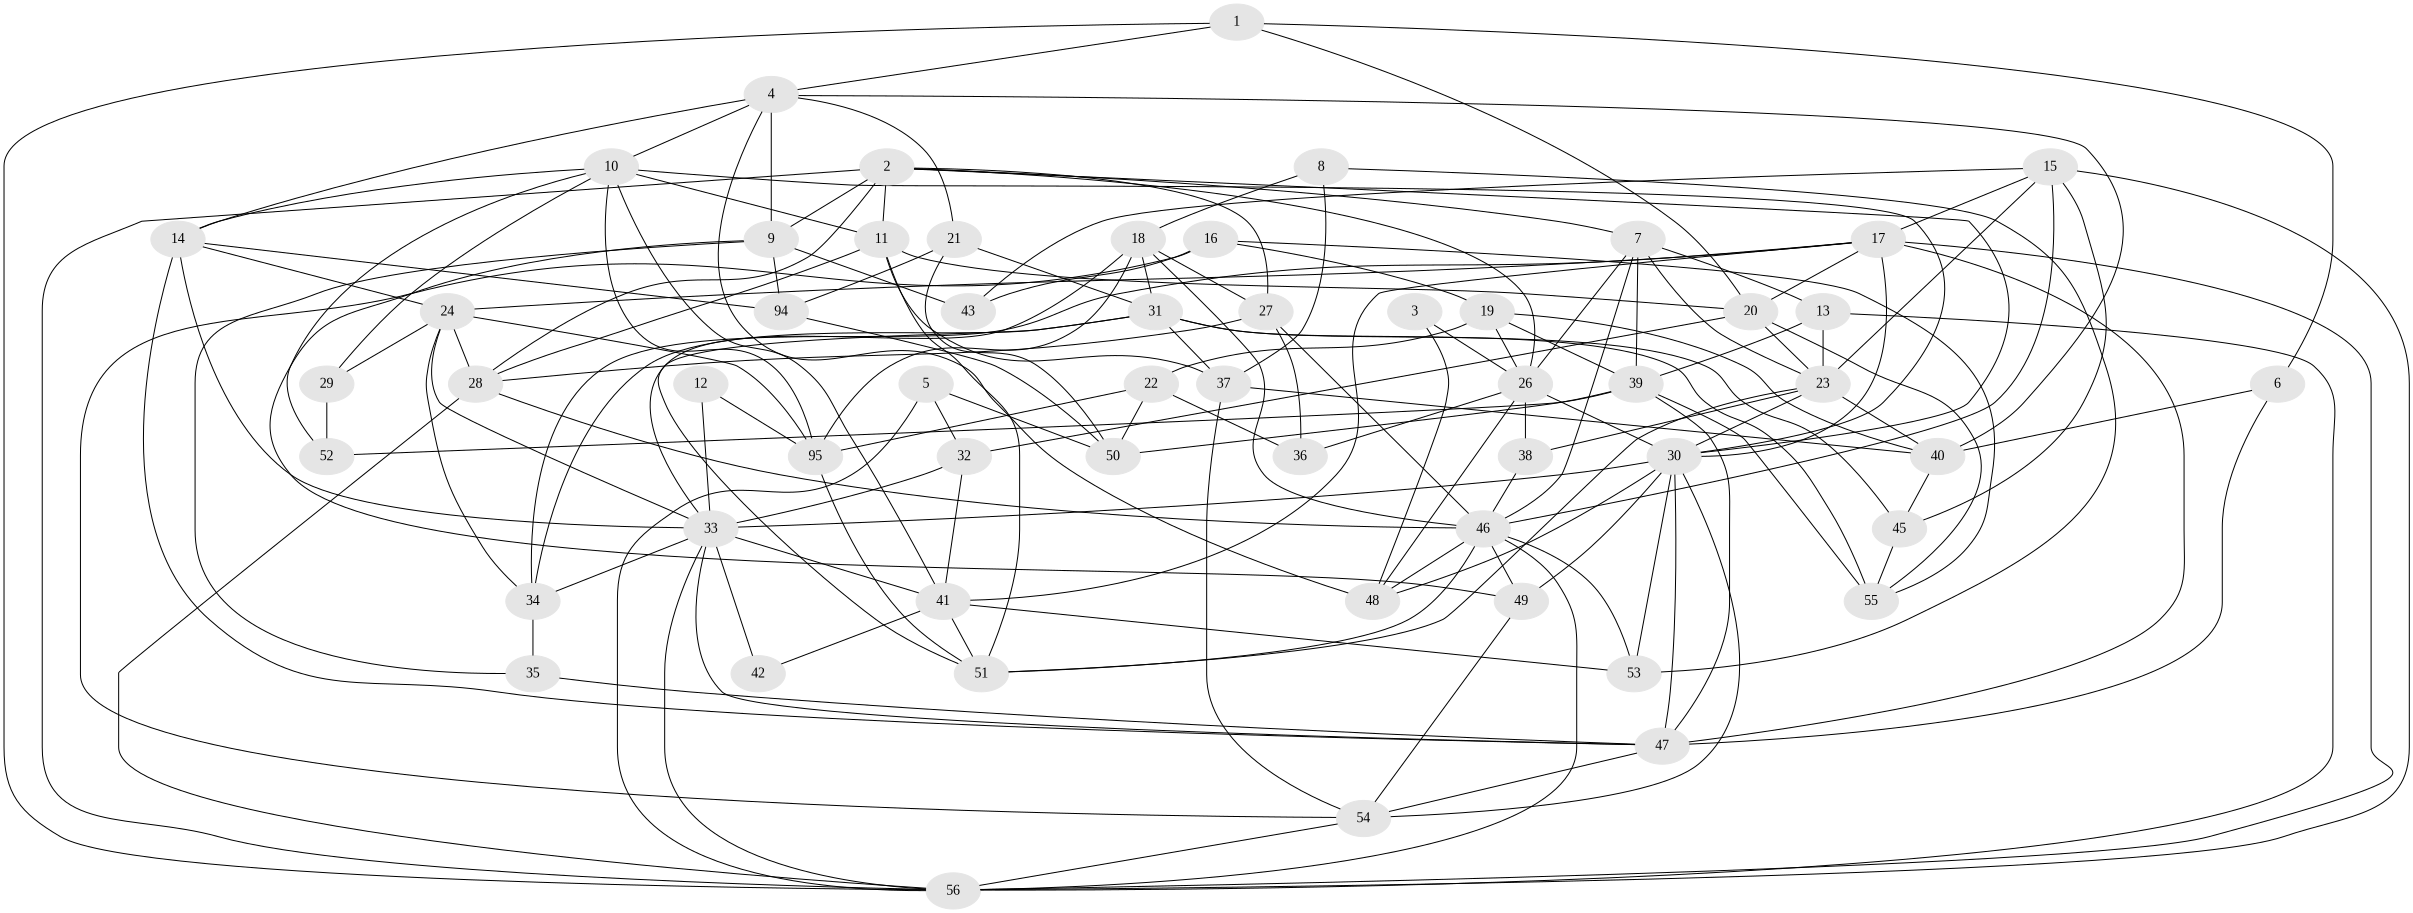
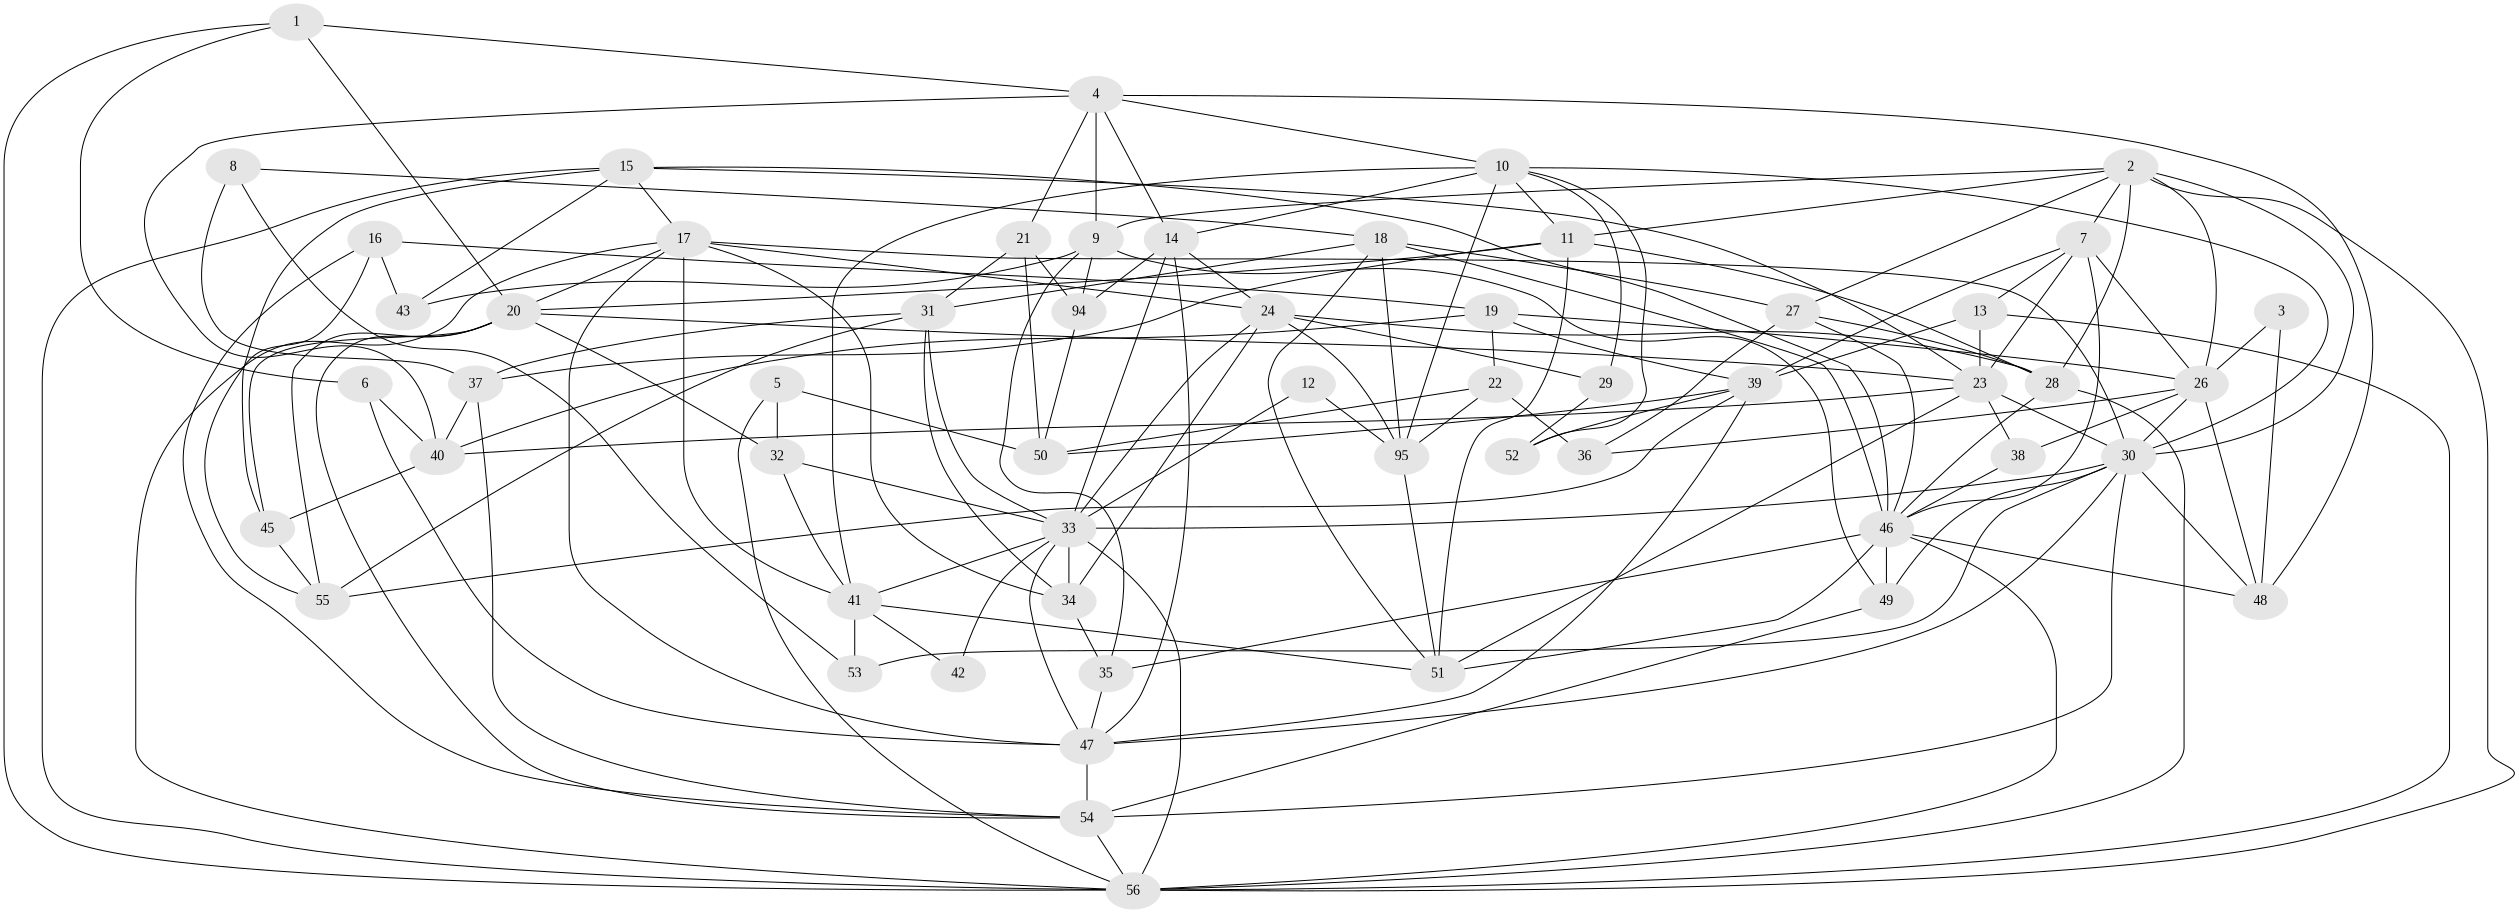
(1658, 352) -> (251, 386)
(1586, 579) -> (1496, 601)
none -> (488, 730)
